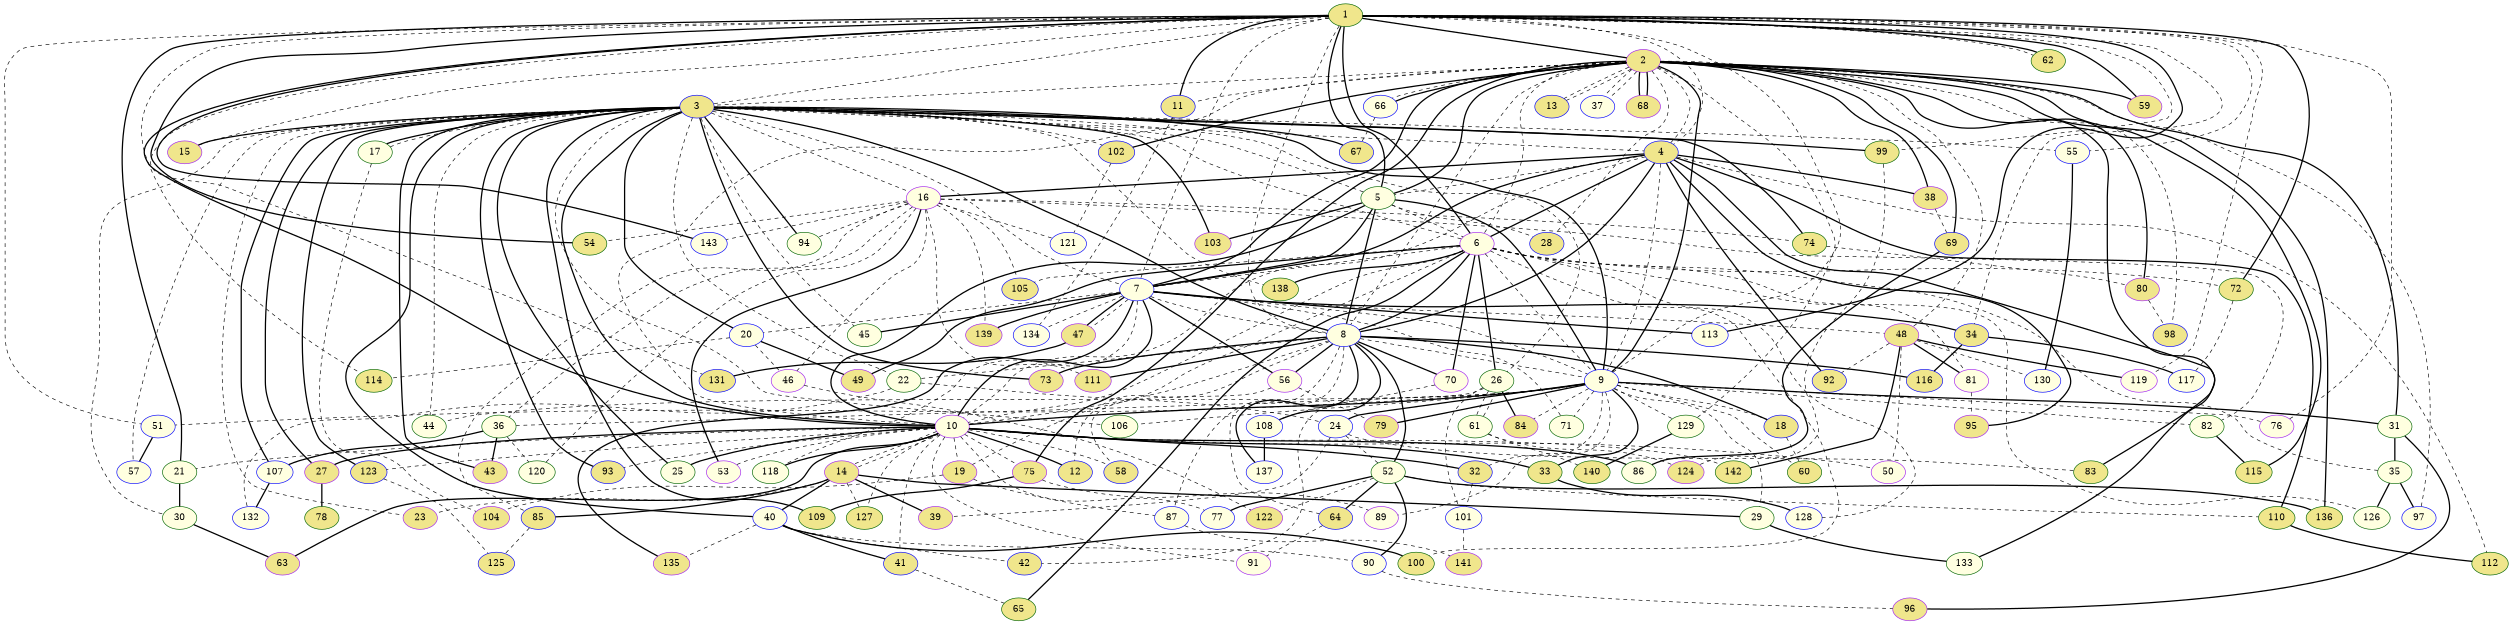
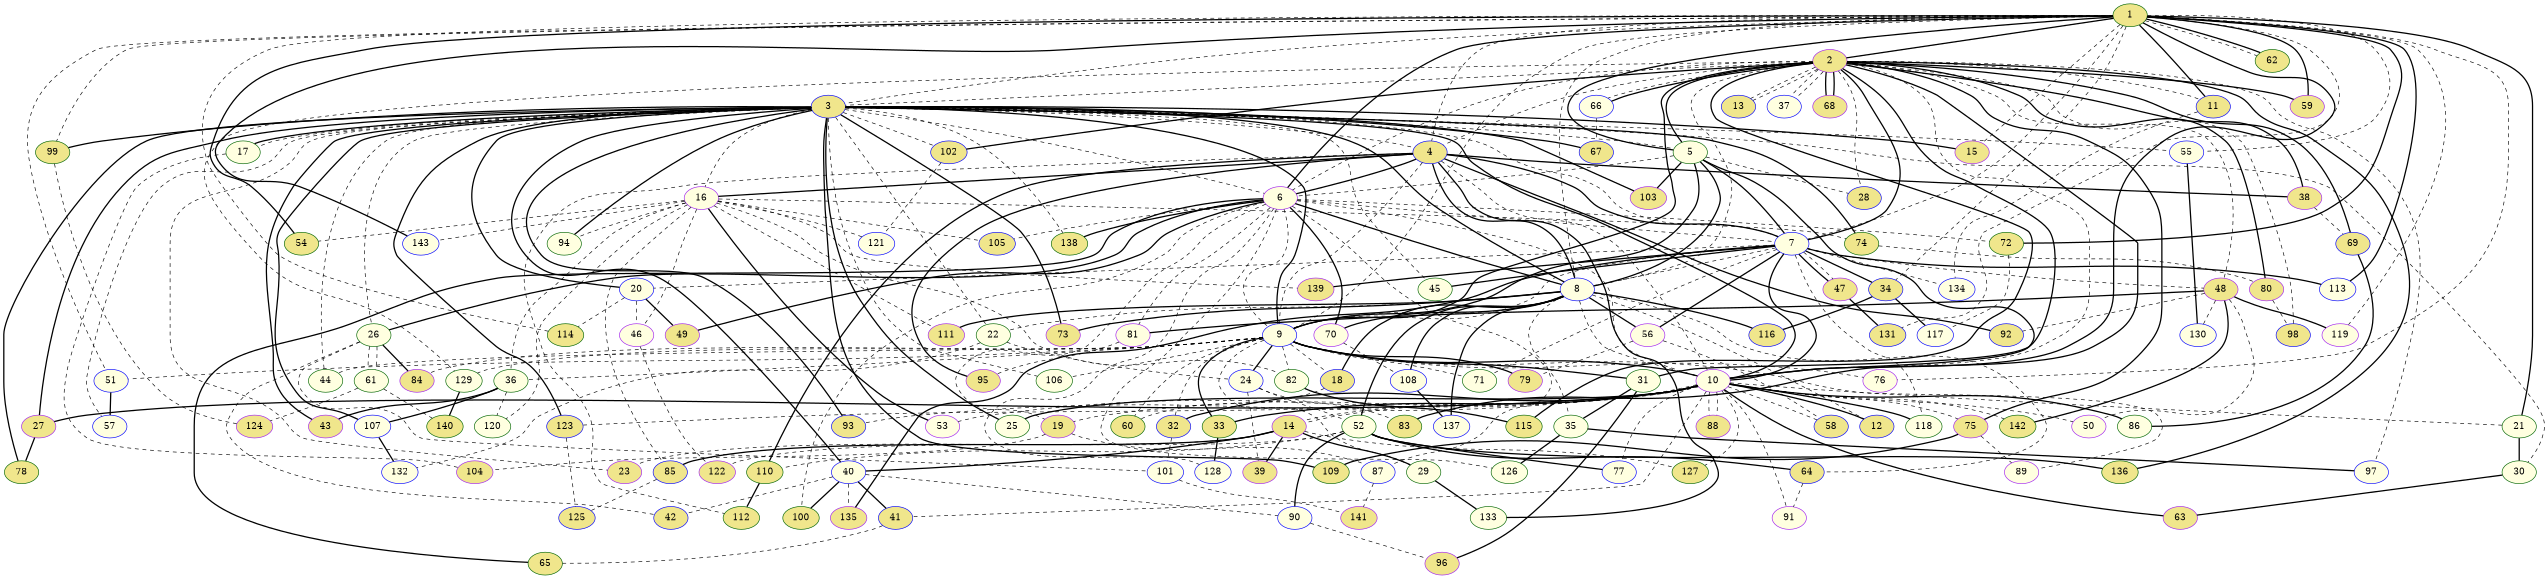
none -> (139, 146)
(1526, 174) -> none
none -> (1713, 427)
